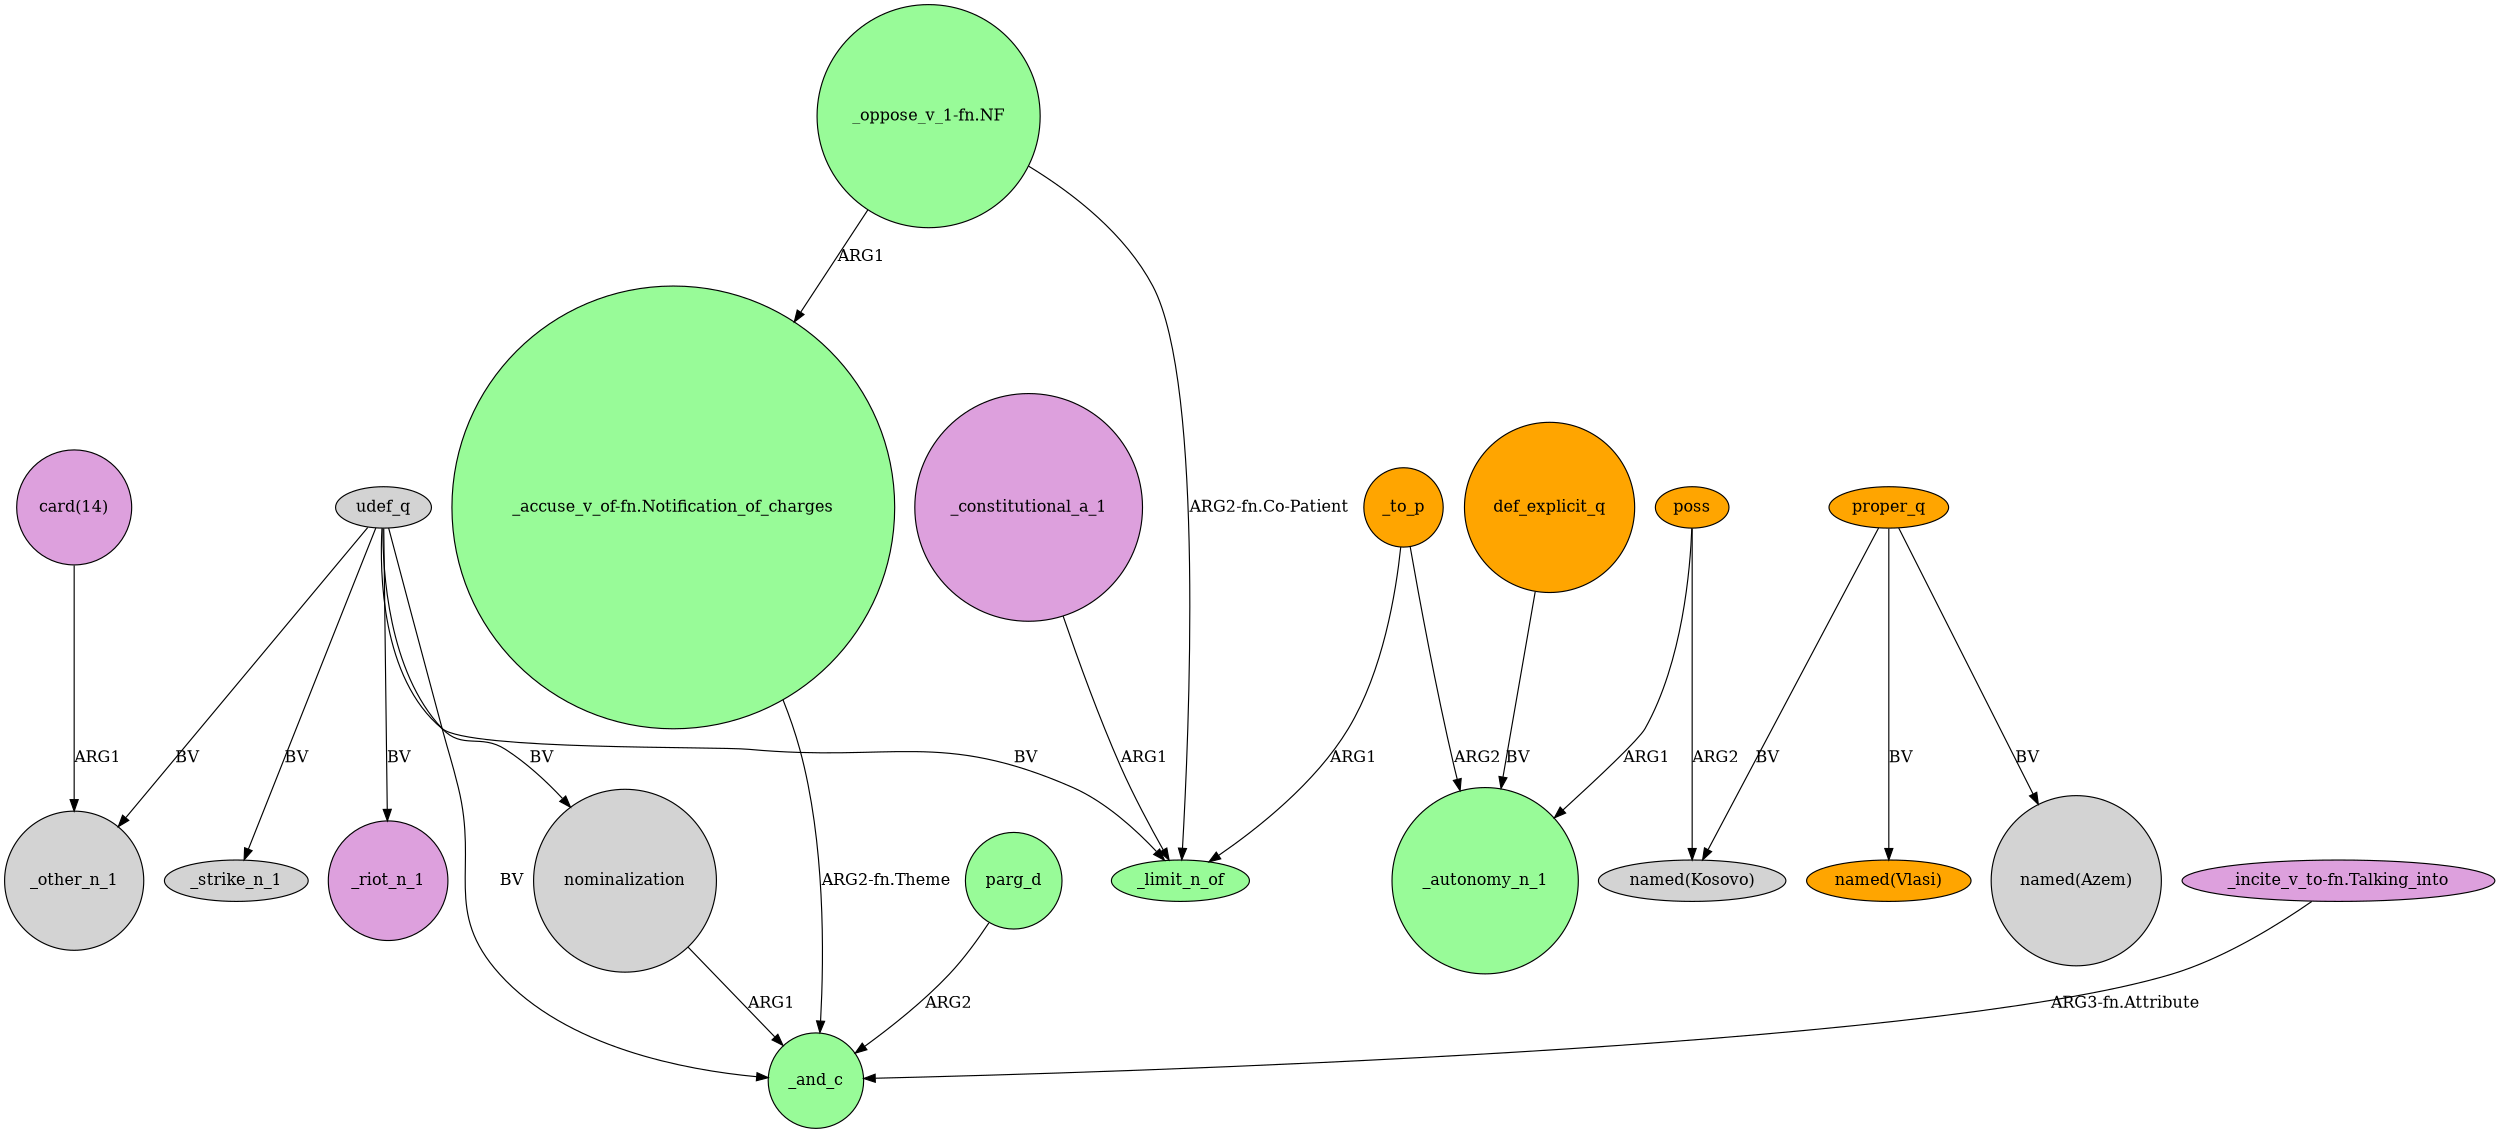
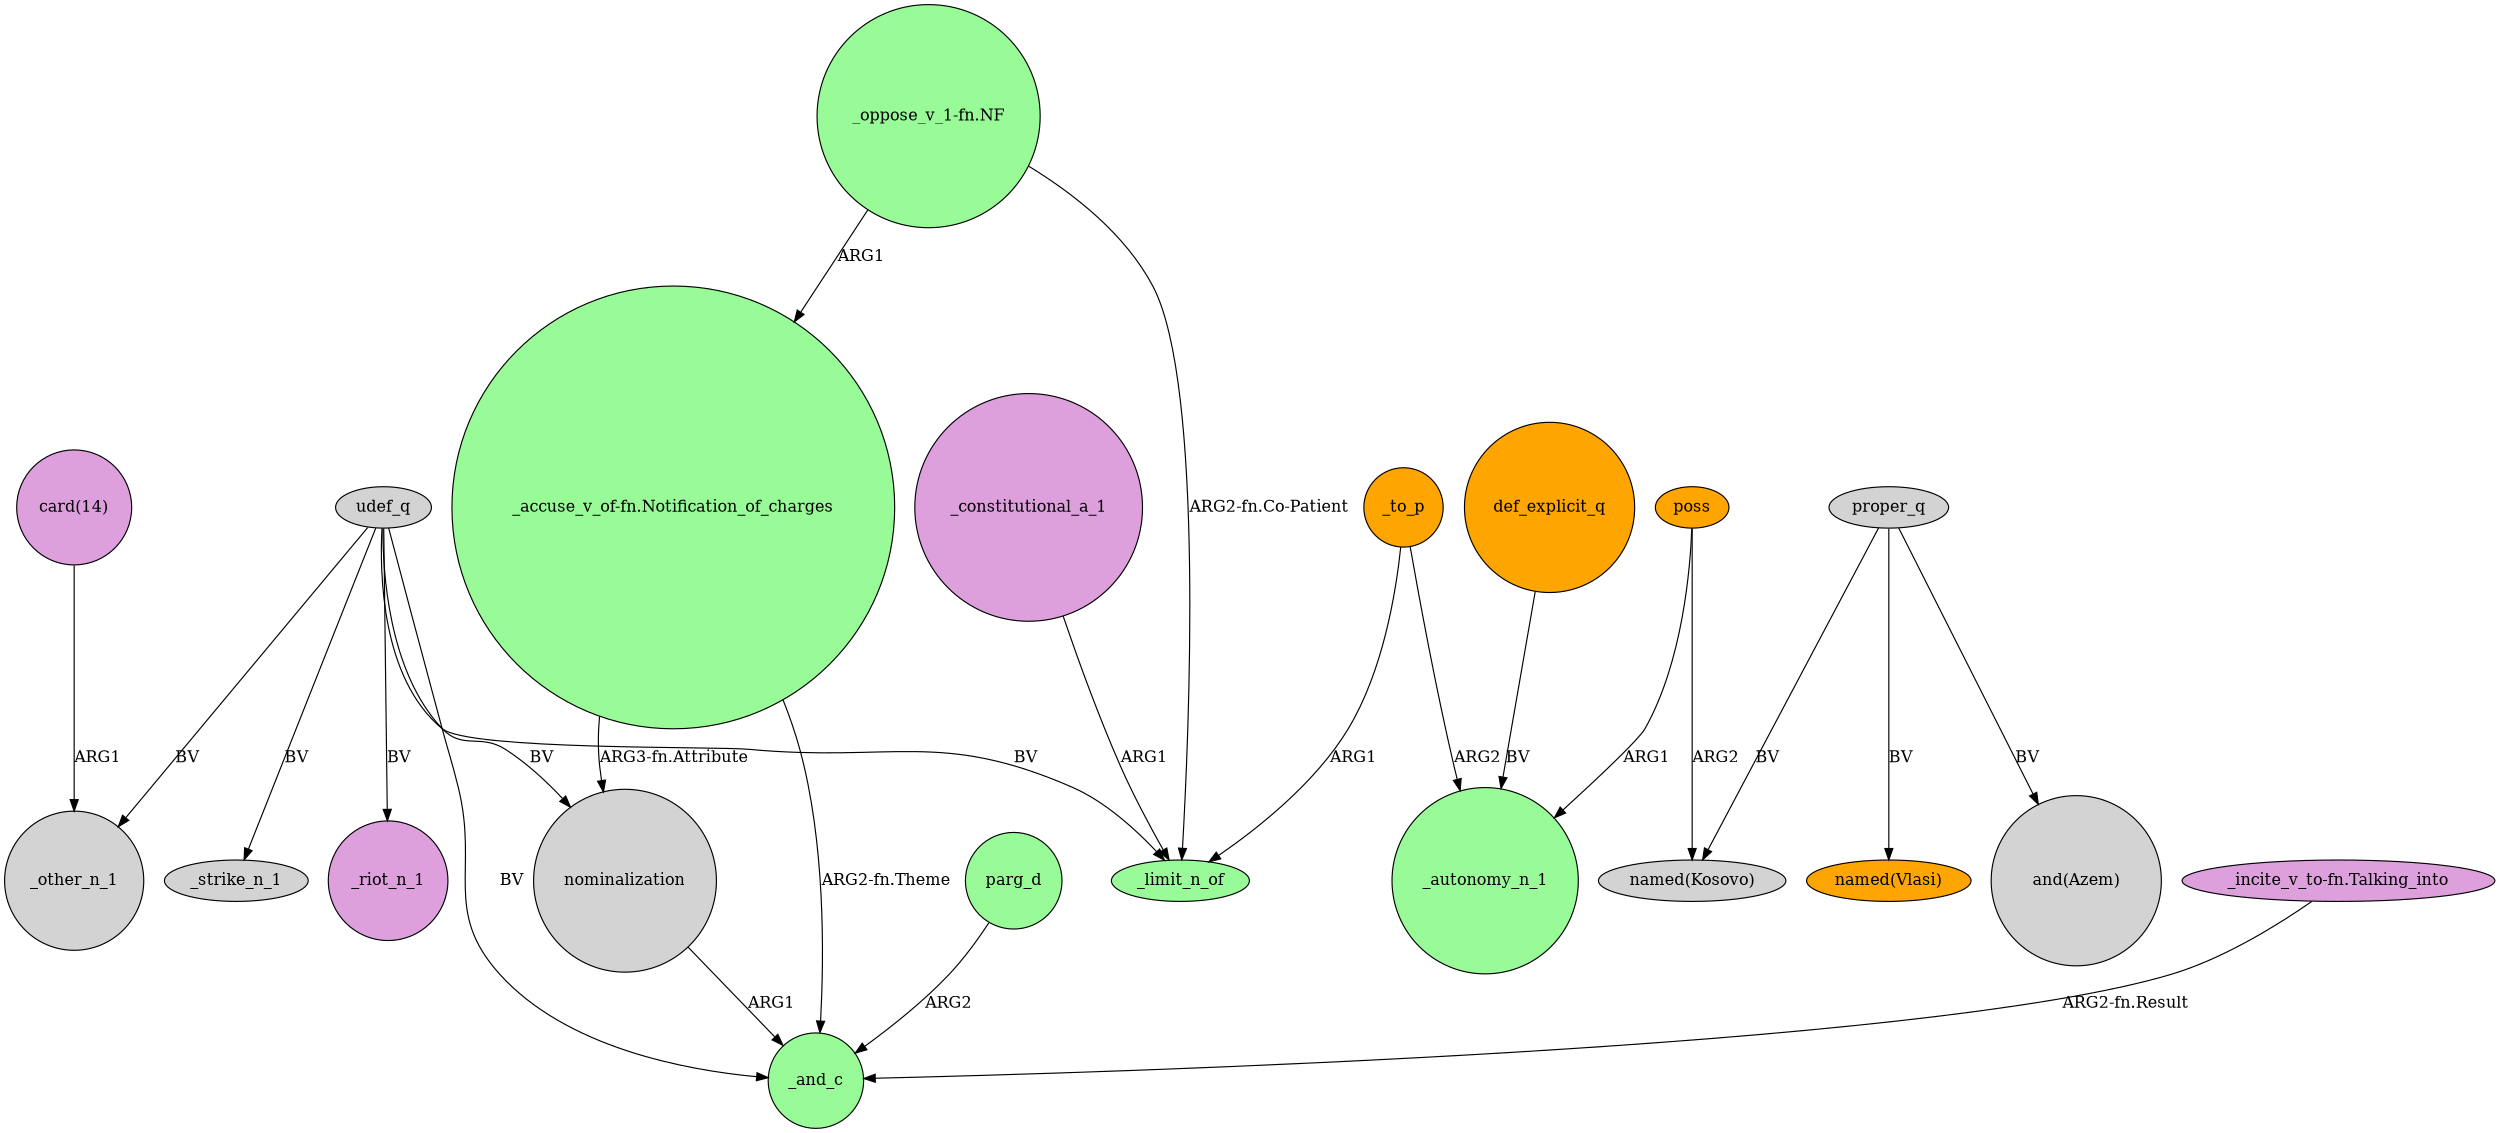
(1889, 507) -> (1889, 507)
none -> (599, 753)
(2076, 881) -> (2076, 881)
(2126, 1003) -> (2126, 1003)
